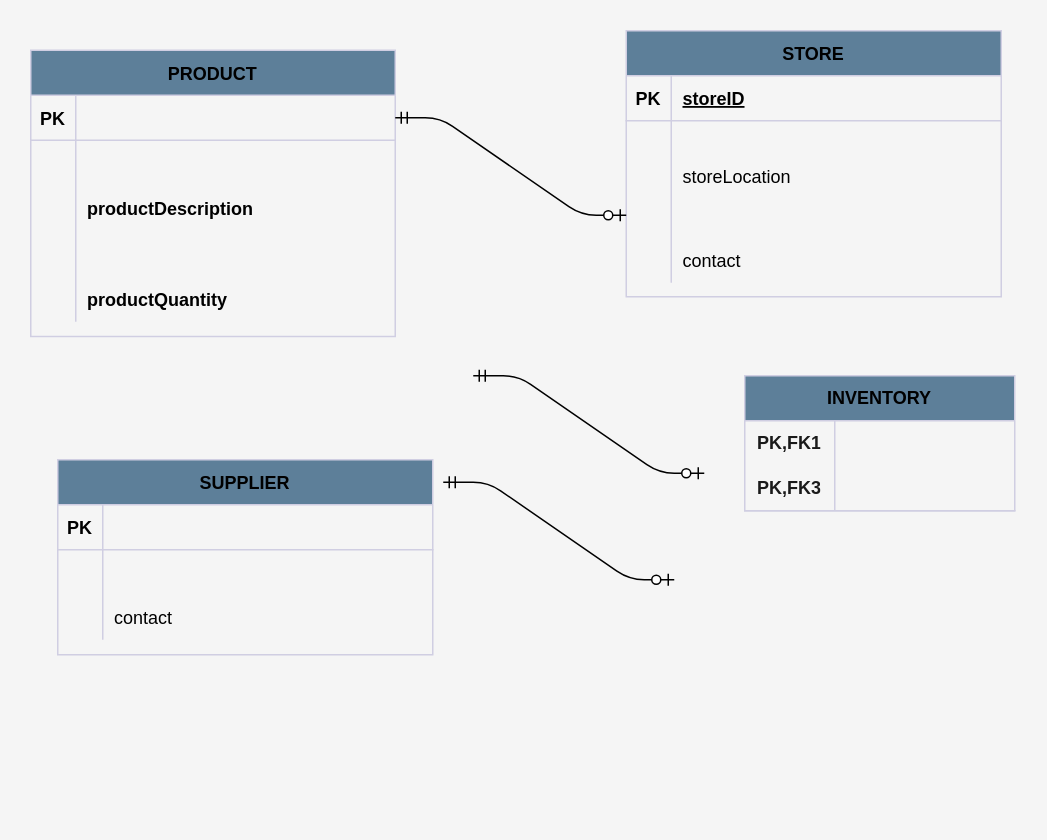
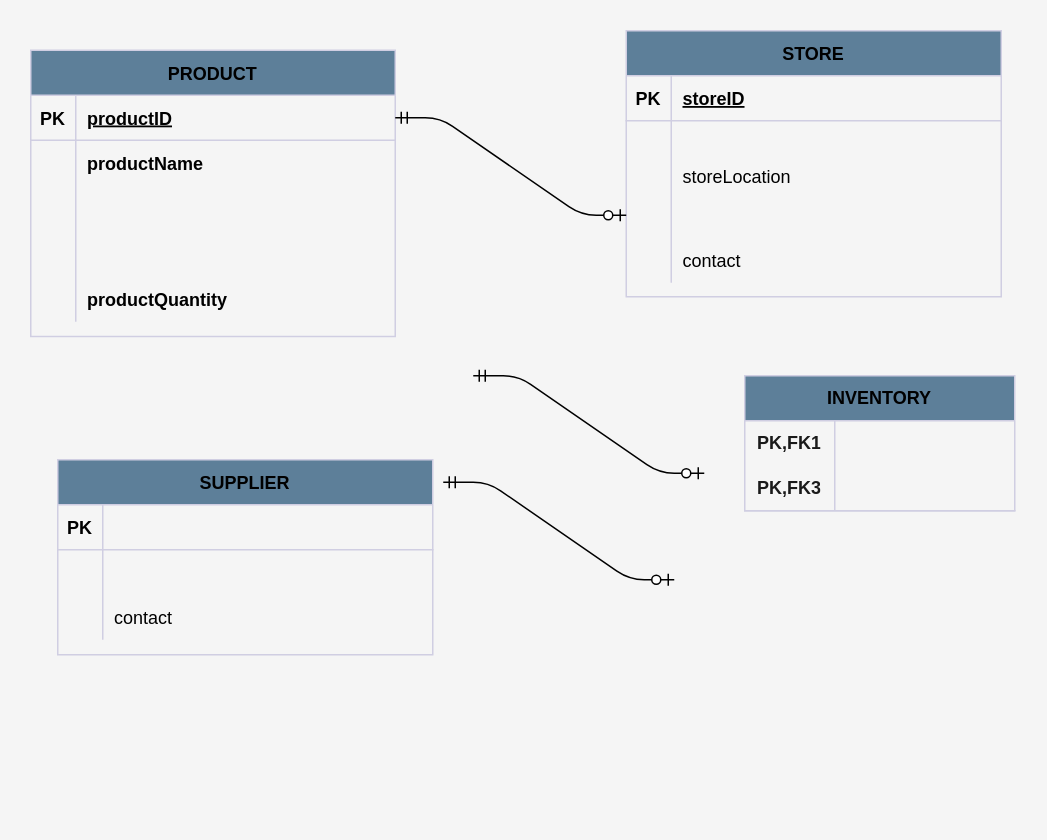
none -> (236, 118)
none -> (236, 163)
(236, 209) -> none
